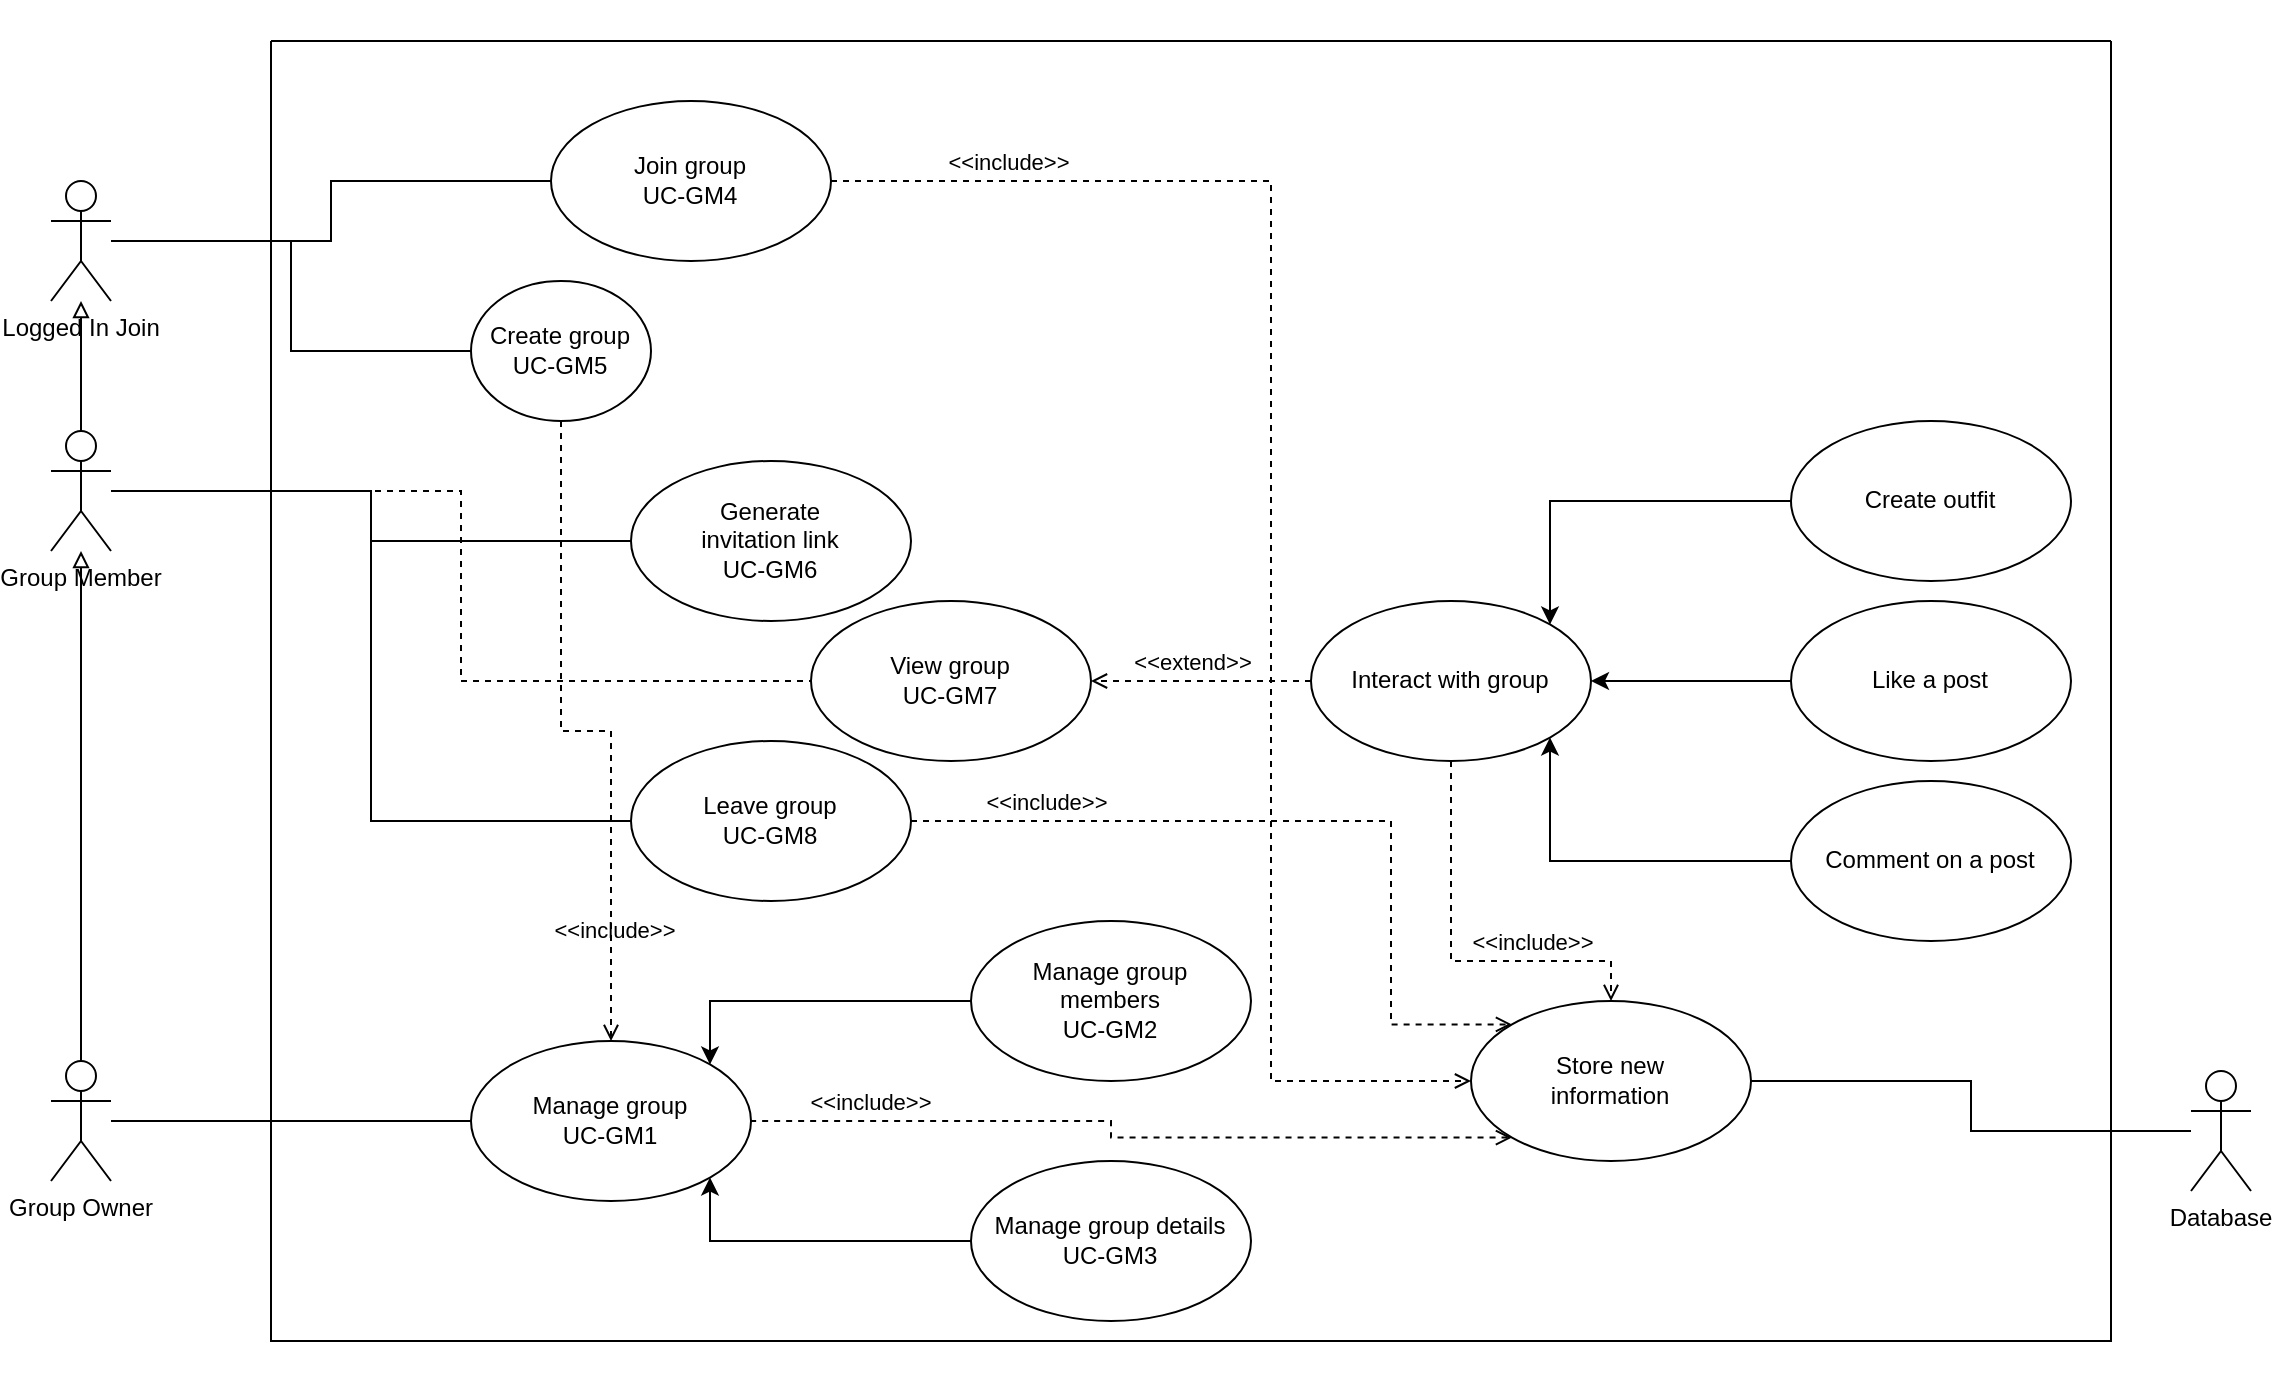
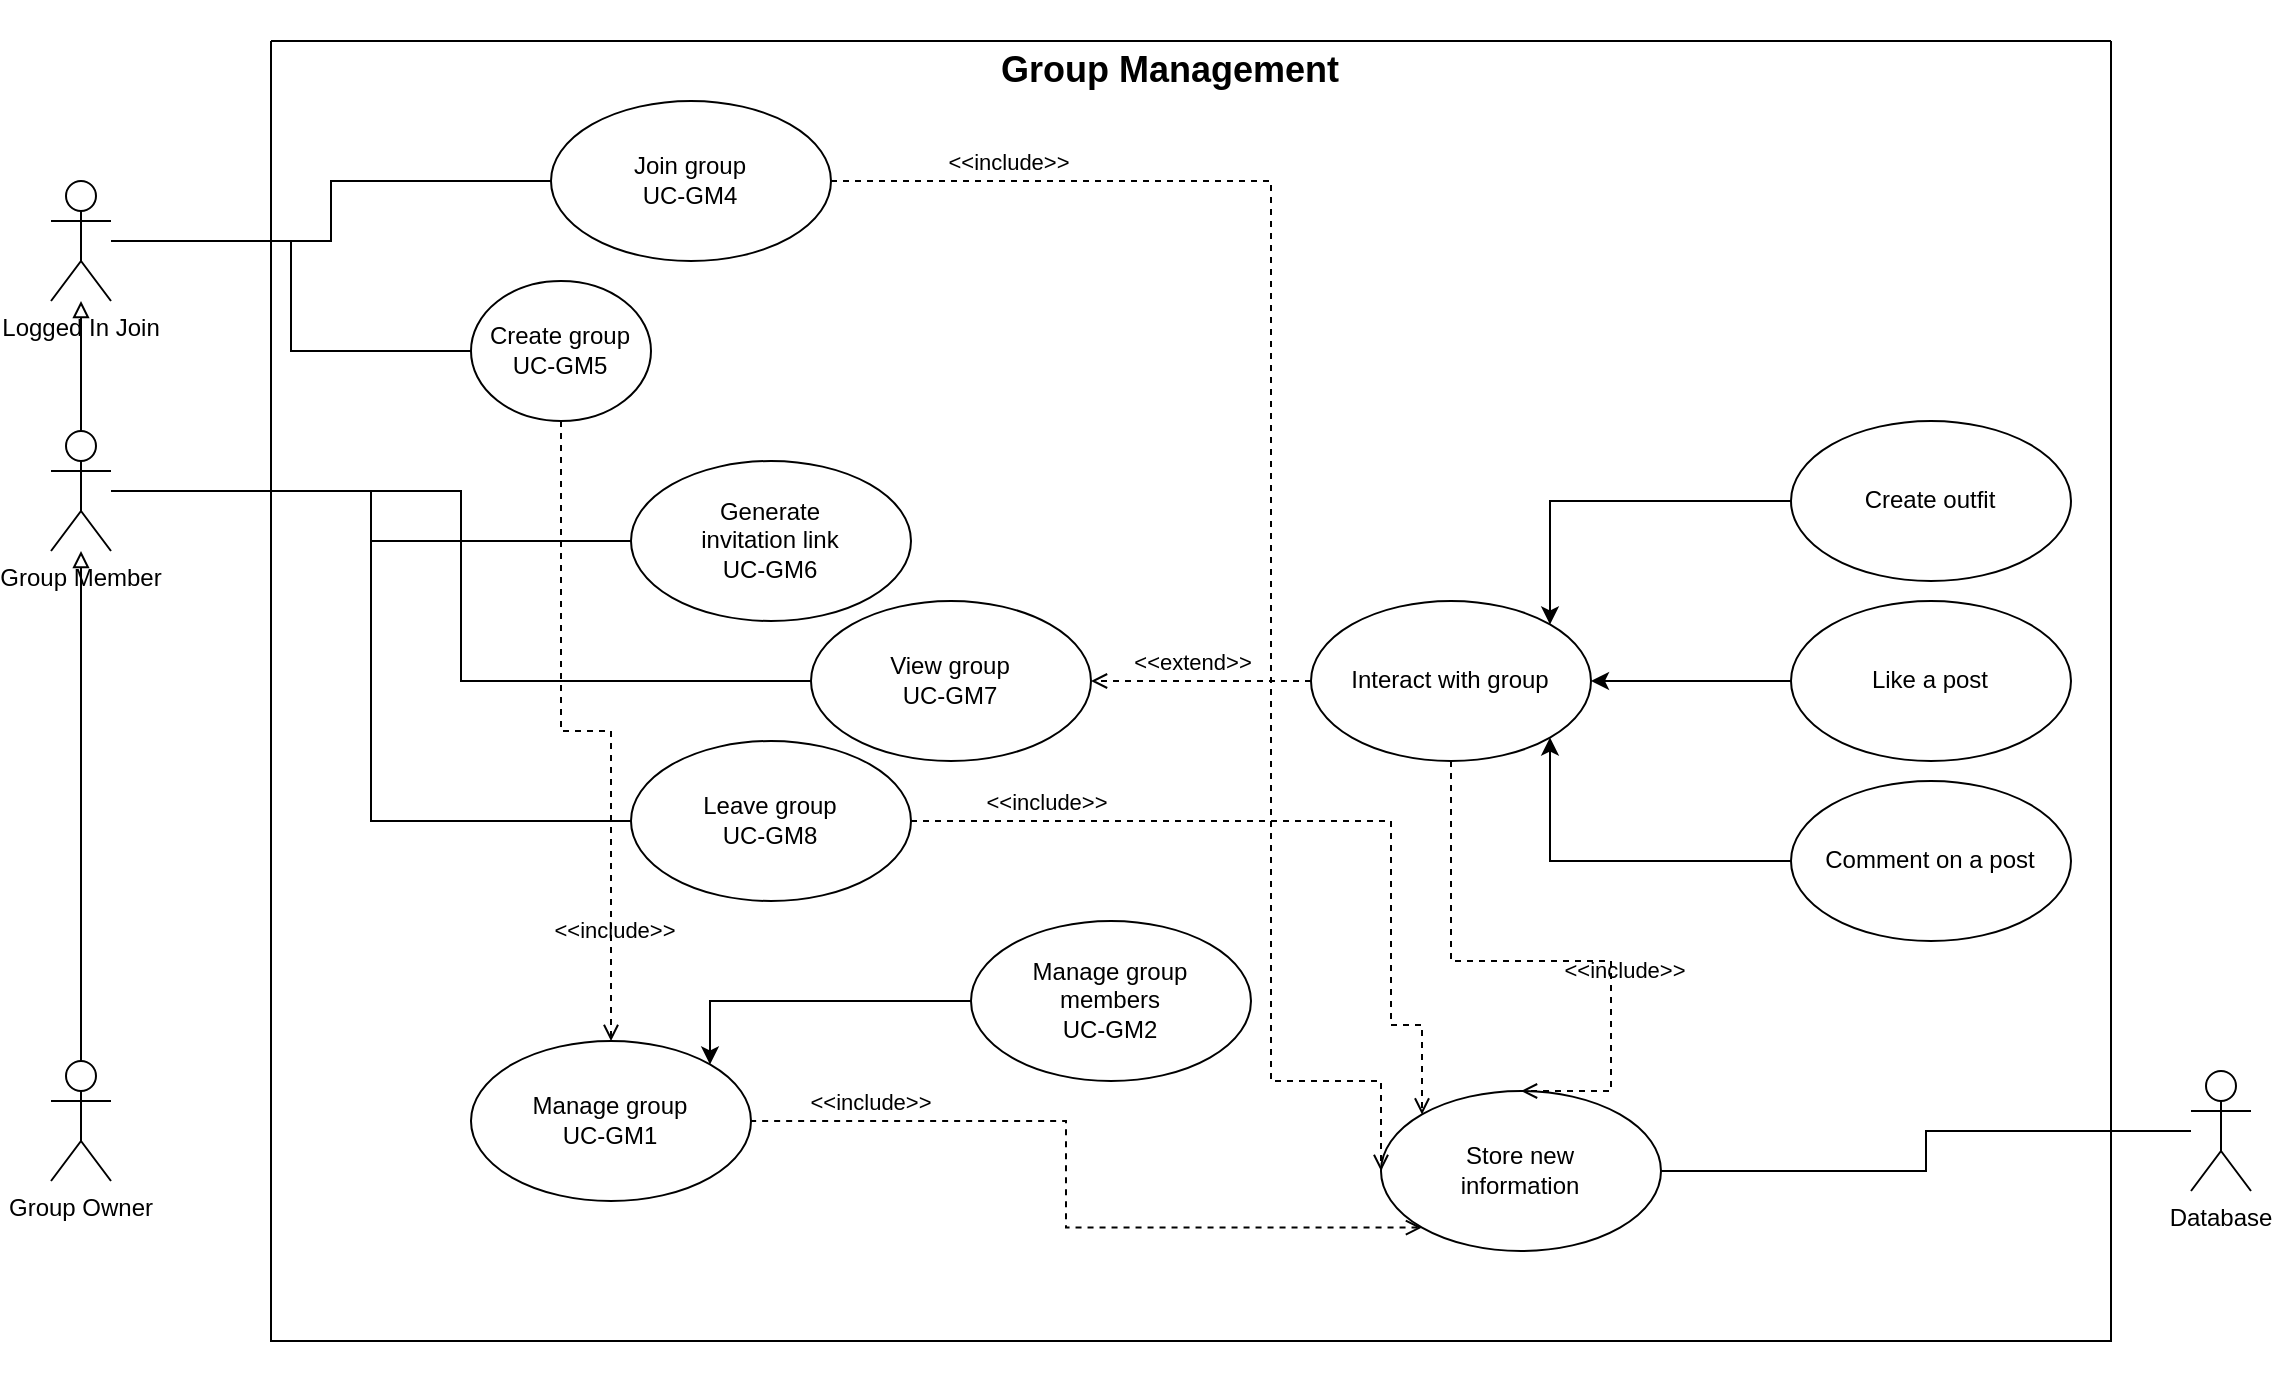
none -> (1171, 71)
(497, 681) -> (497, 681)
(1611, 1081) -> (1521, 1171)
(291, 1121) -> none
(816, 1241) -> none
(1111, 1241) -> none
